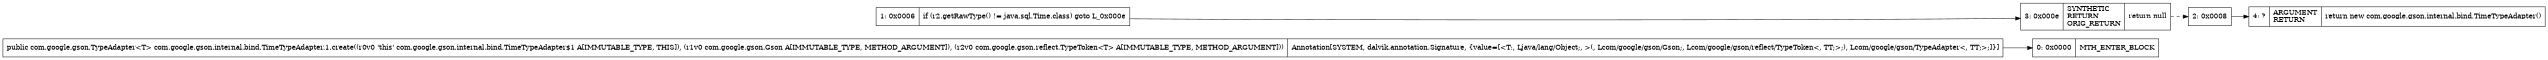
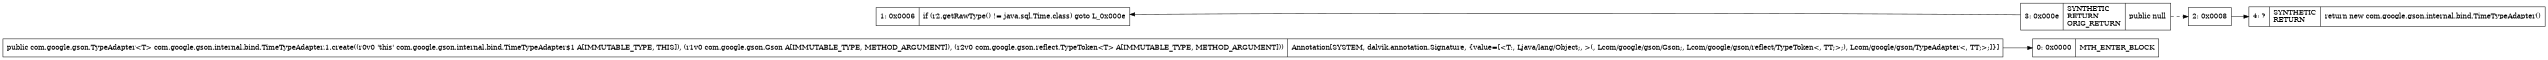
(2295, 13) -> (2295, 13)
(2148, 16) -> (2148, 16)
(1573, 20) -> (1578, 13)
